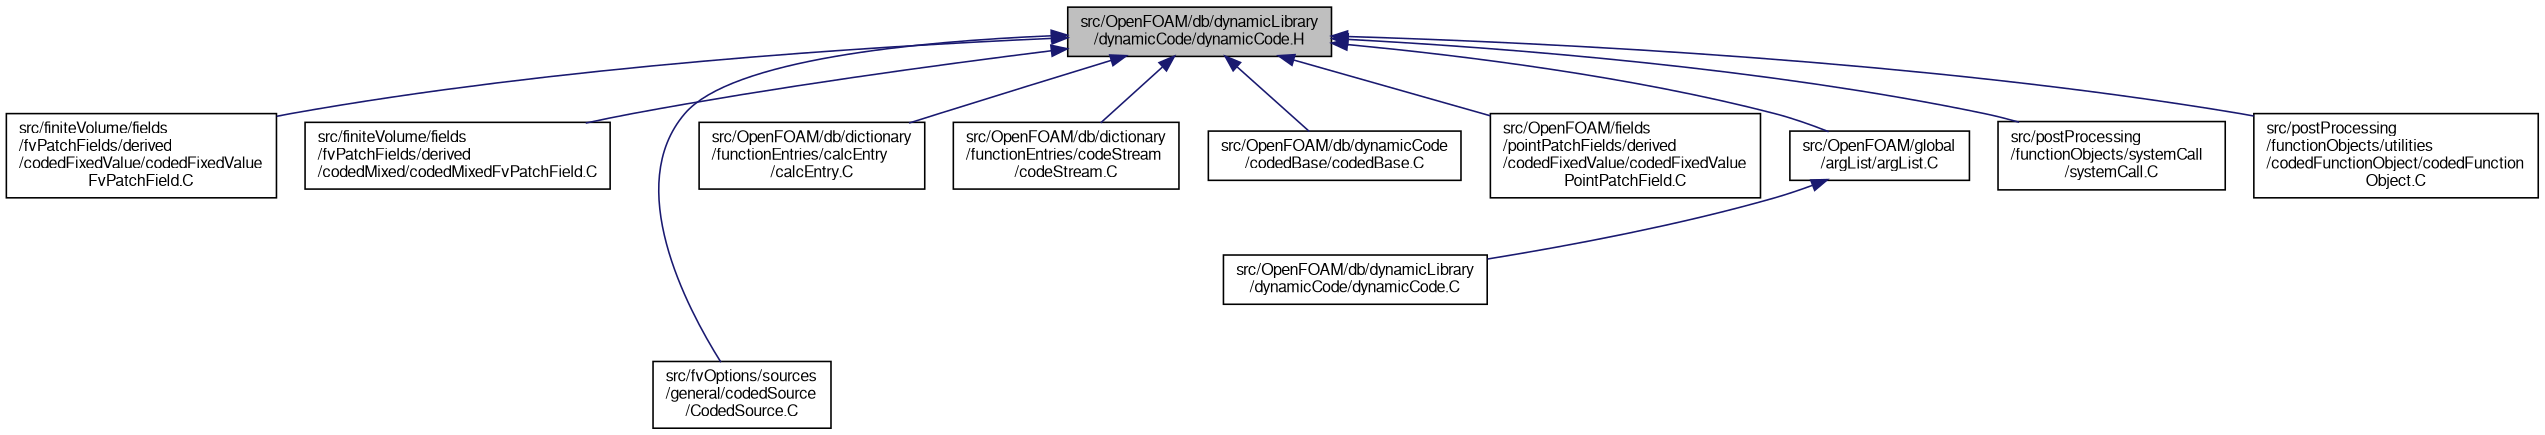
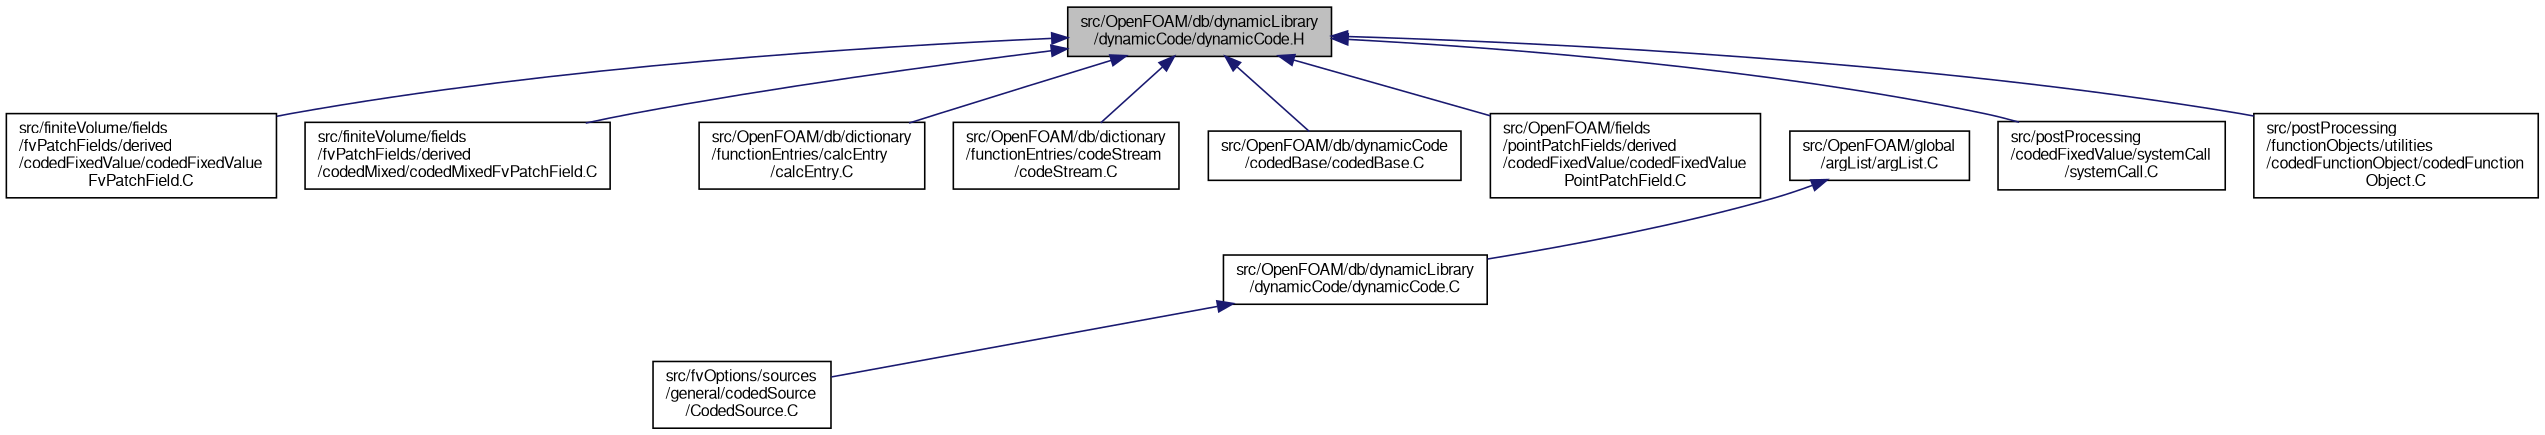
(1591, 76) -> none
(732, 84) -> (1024, 342)
(2112, 156) -> (2112, 156)
